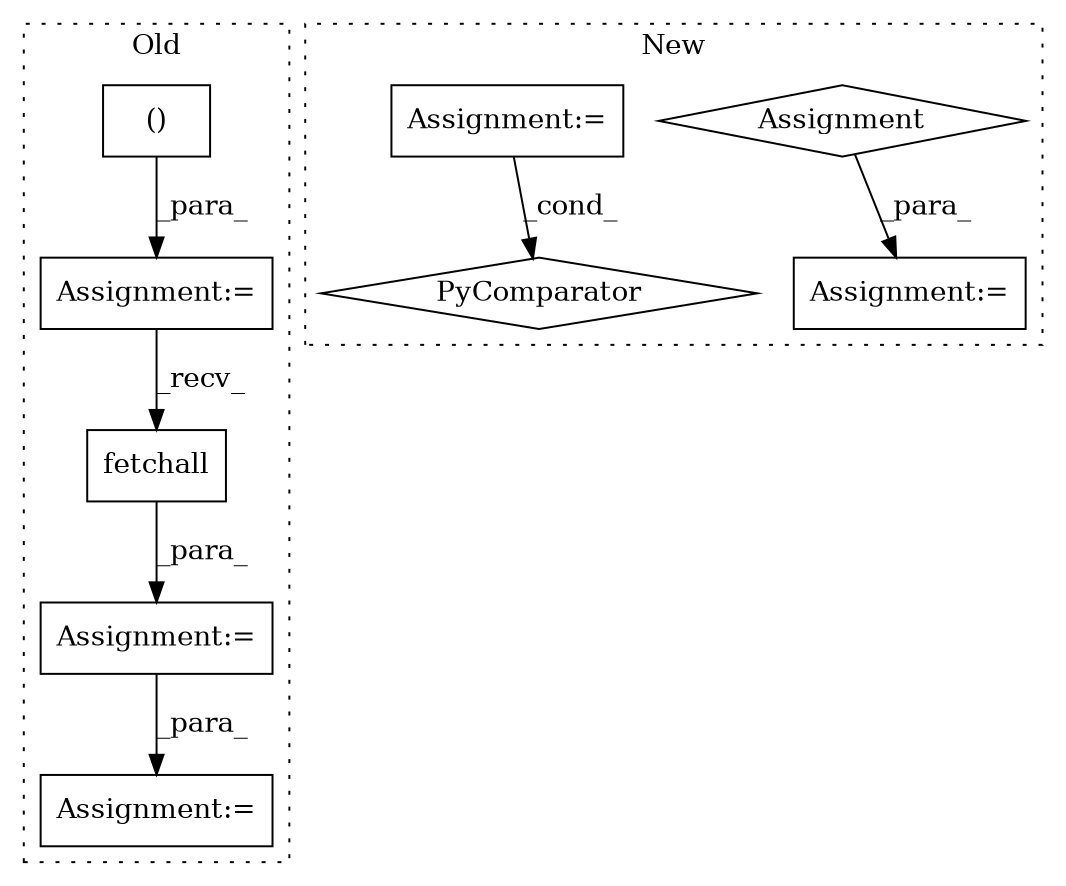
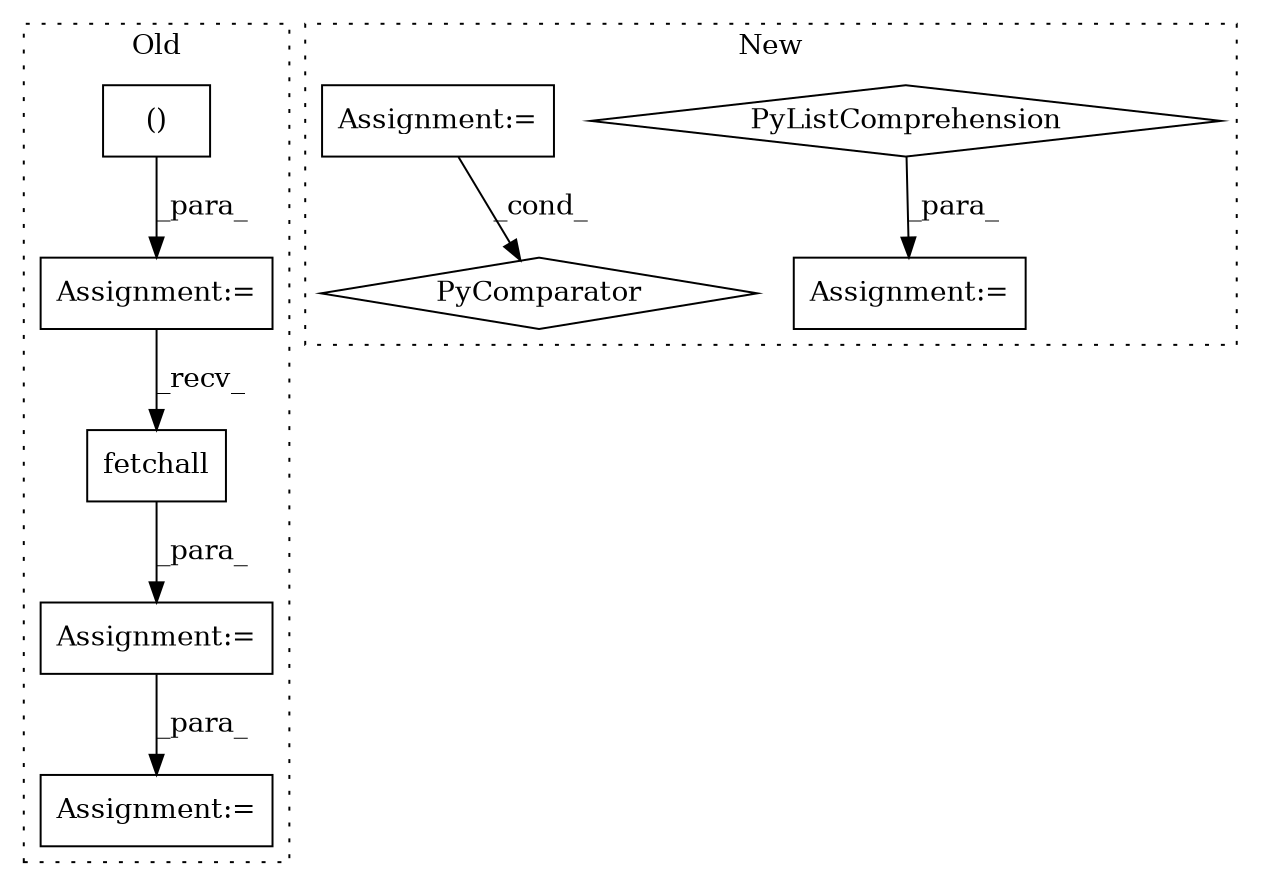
(842, 121) -> (906, 121)
